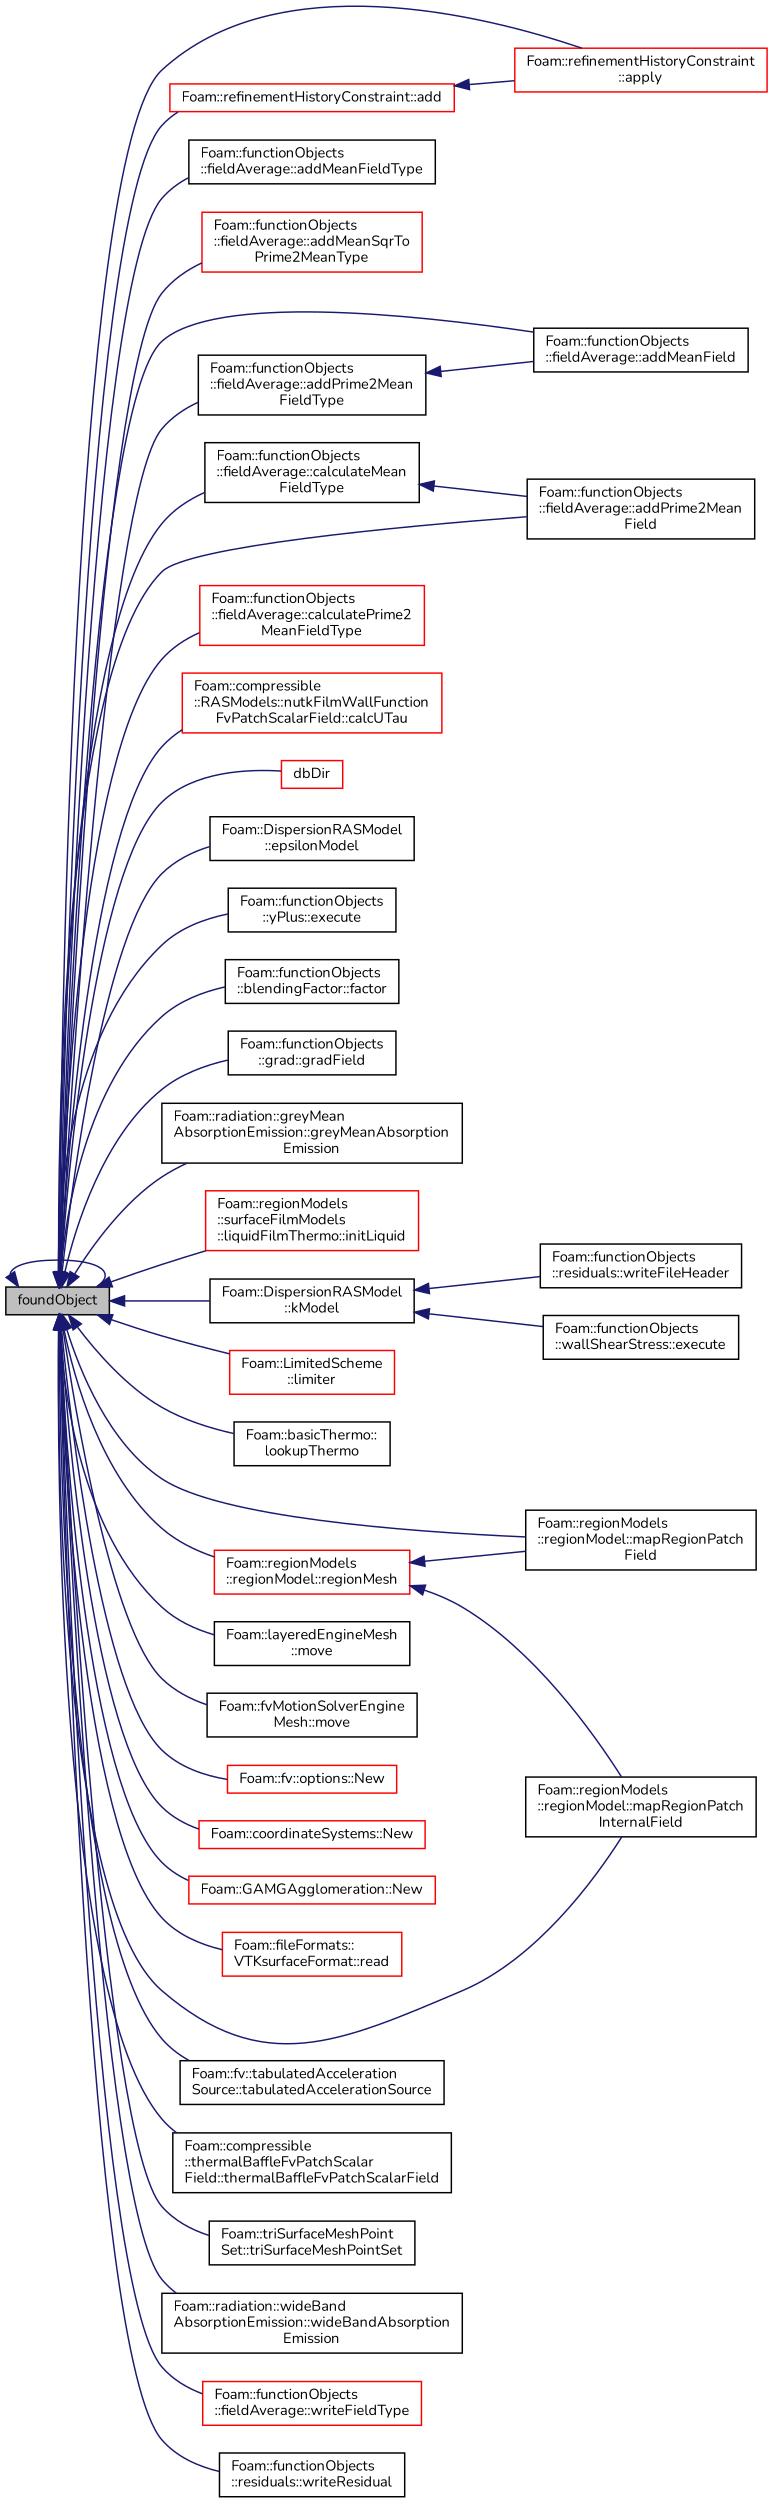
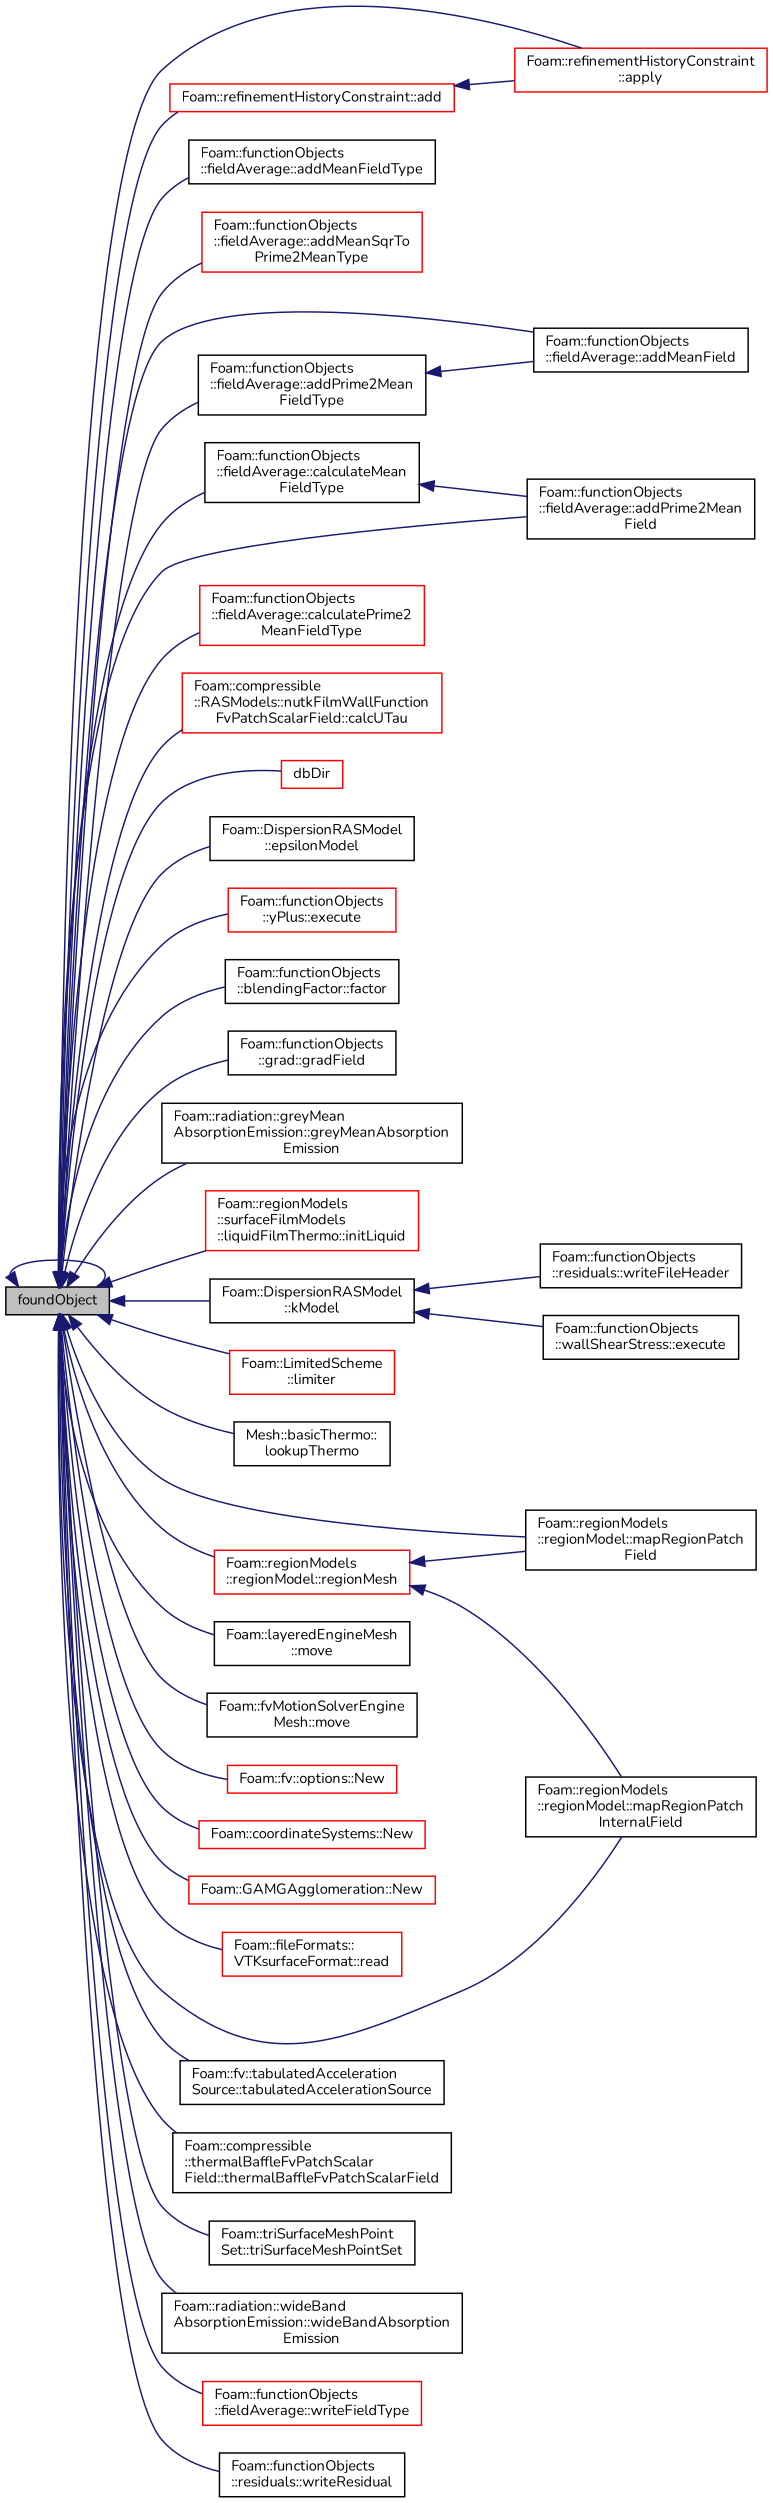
(312, 910) -> (312, 910)
(312, 1444) -> (312, 1444)
